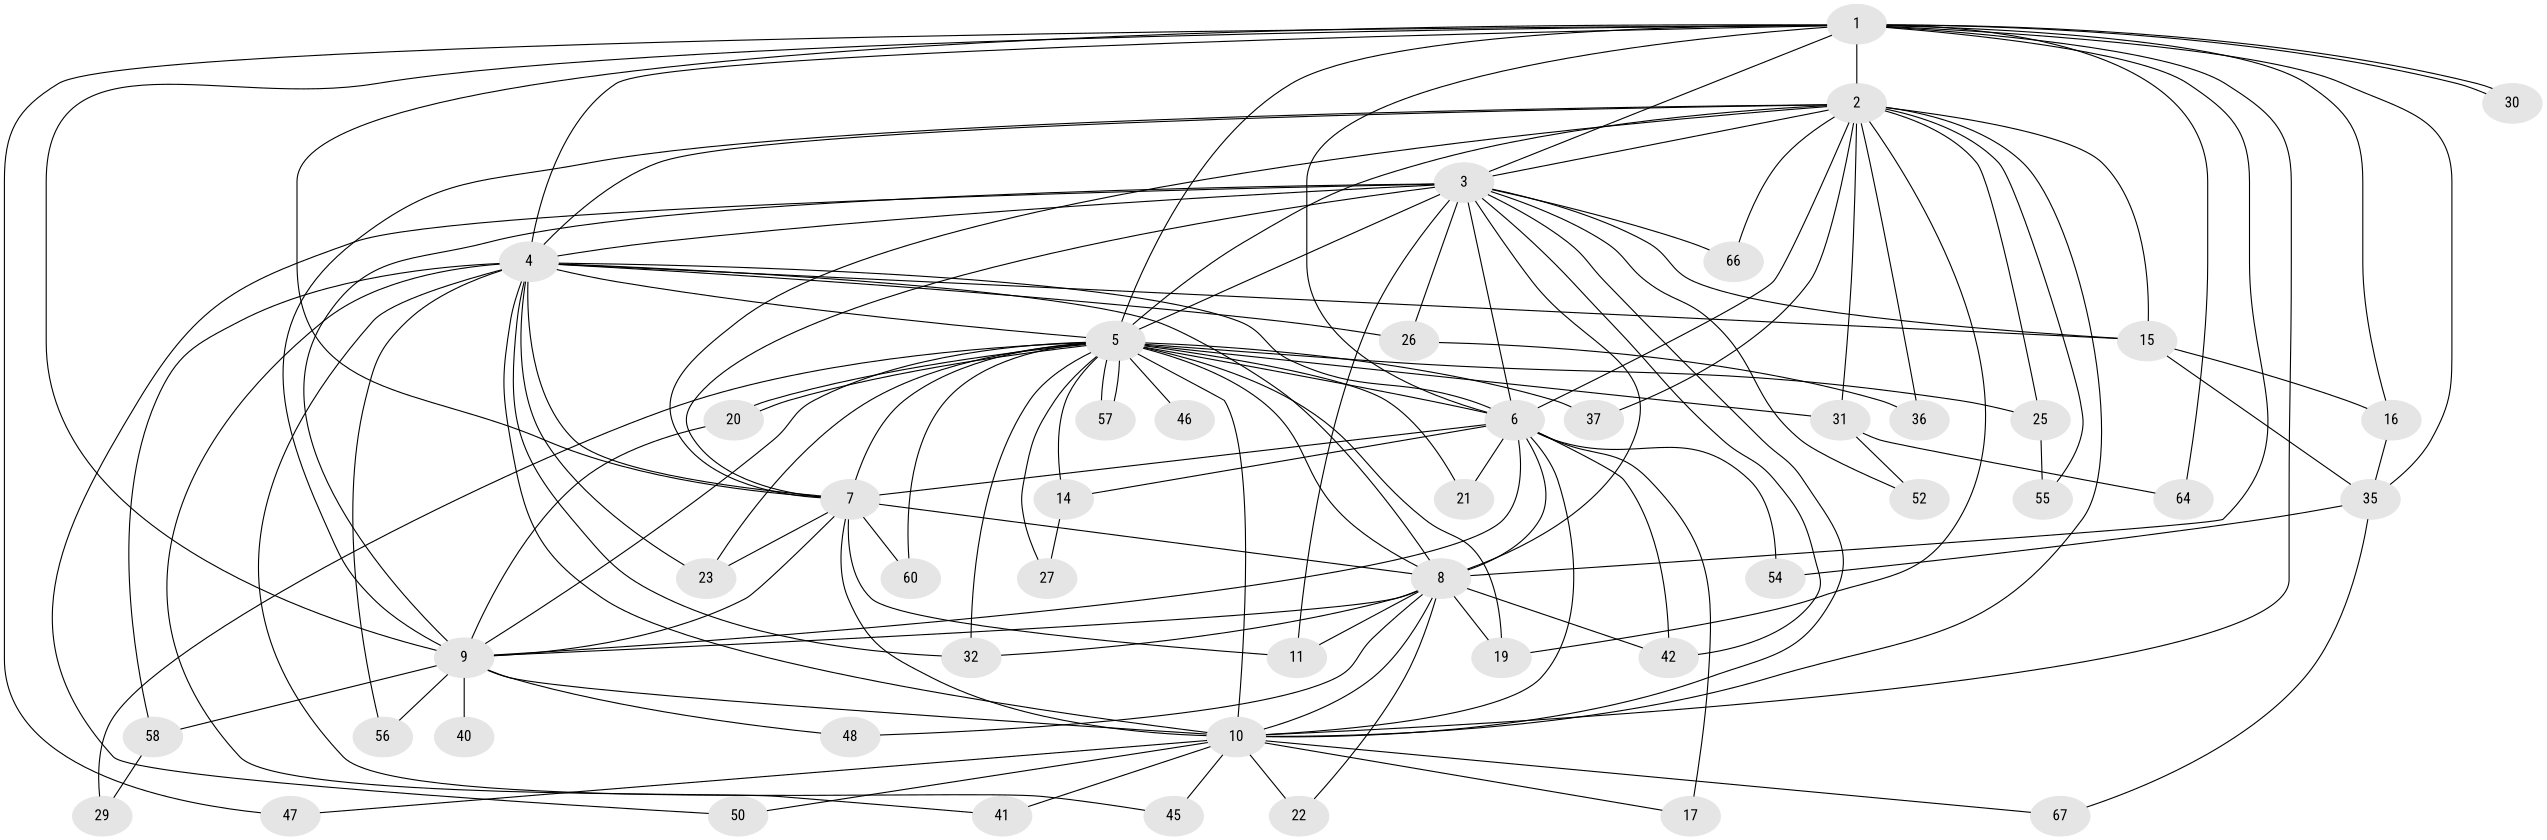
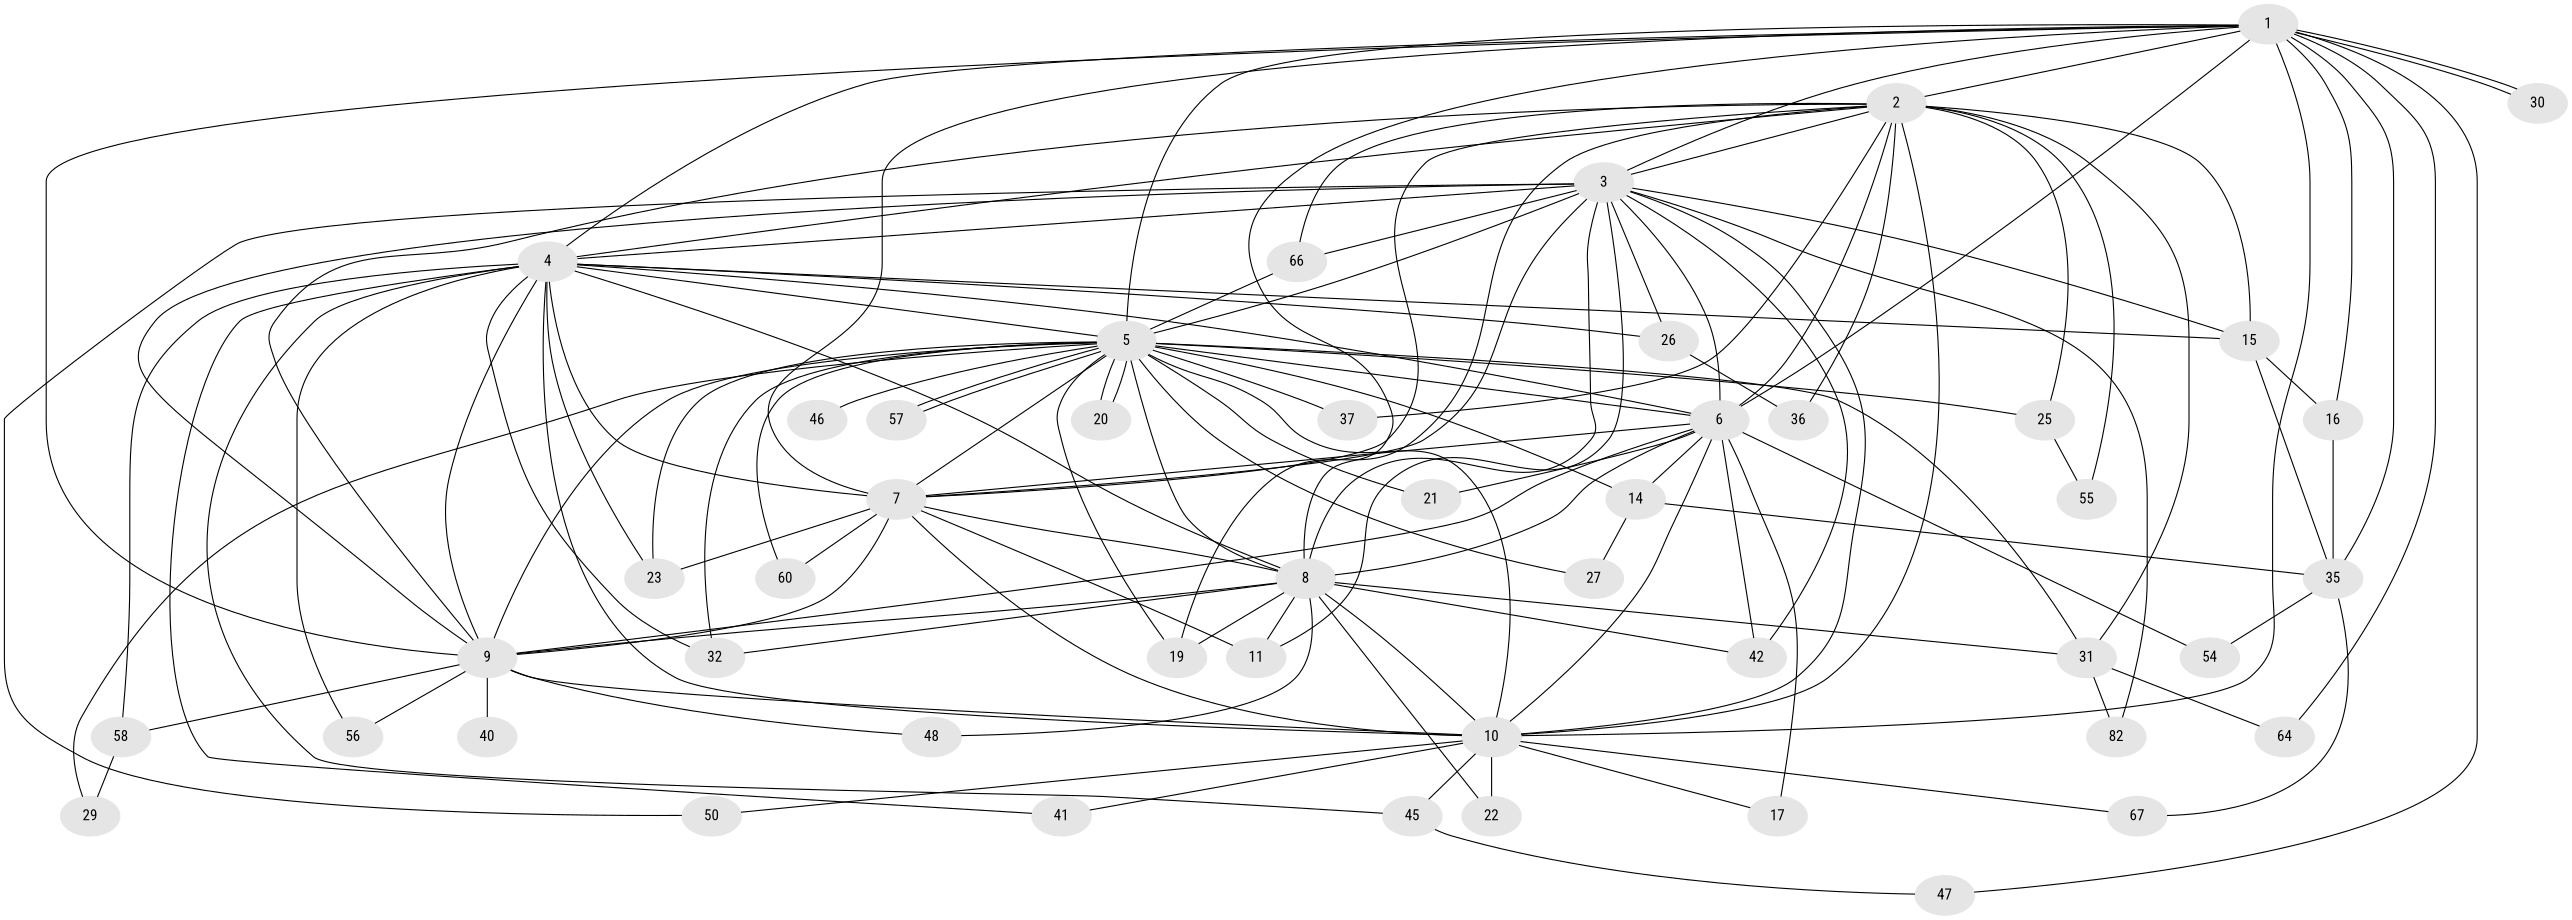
(1459, 154) -> (1202, 306)
(566, 494) -> (453, 462)
(1920, 499) -> (2116, 737)
none -> (1984, 539)
none -> (1696, 618)
(763, 777) -> (1673, 878)
